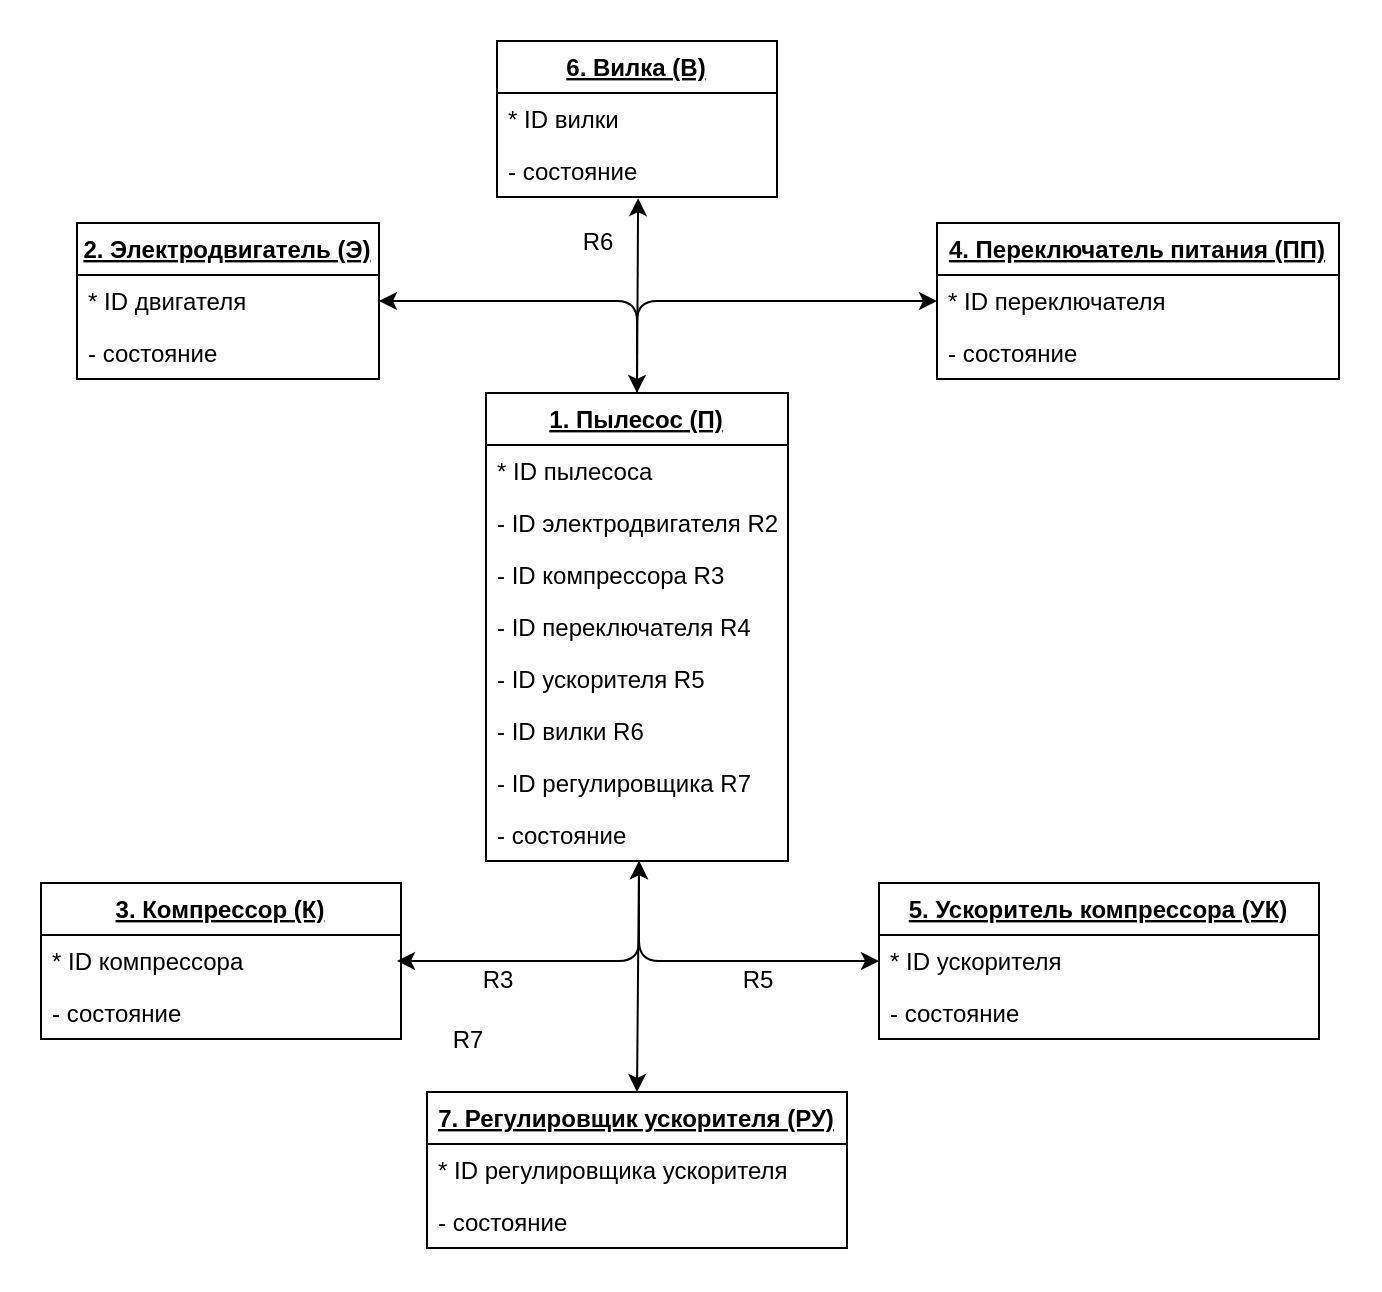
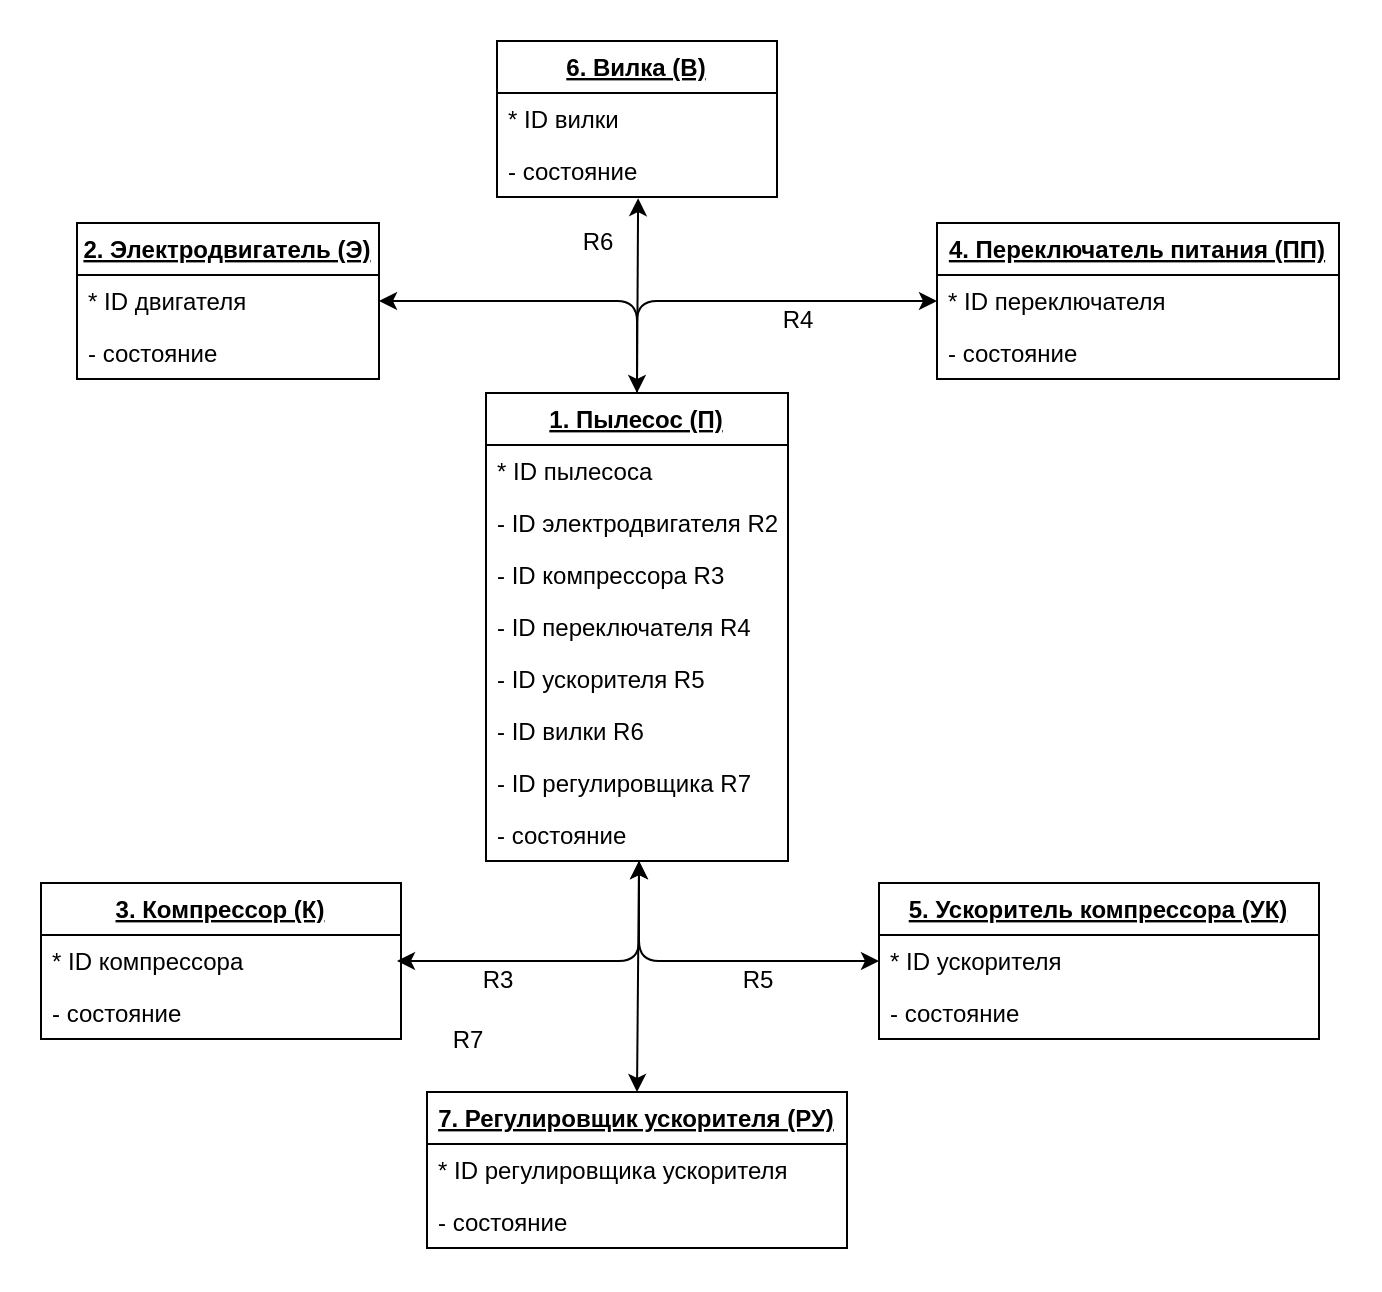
none -> (799, 321)
